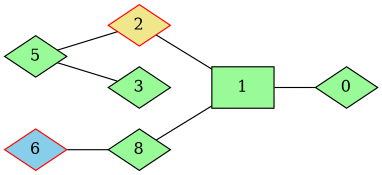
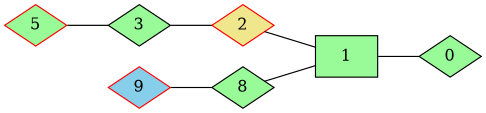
(87, 41) -> (191, 25)
(36, 56) -> (36, 25)
(36, 150) -> (139, 88)
